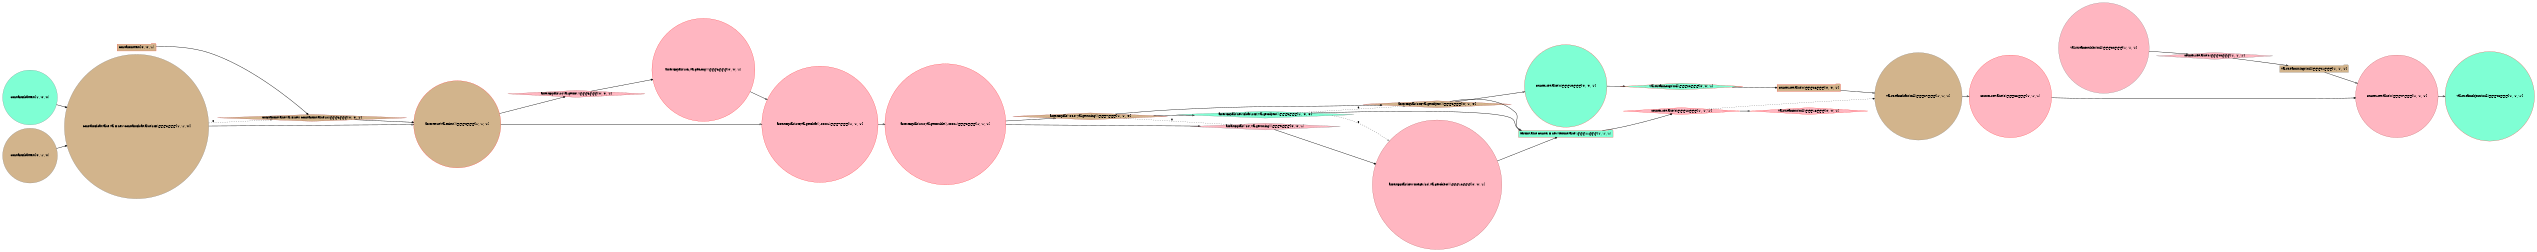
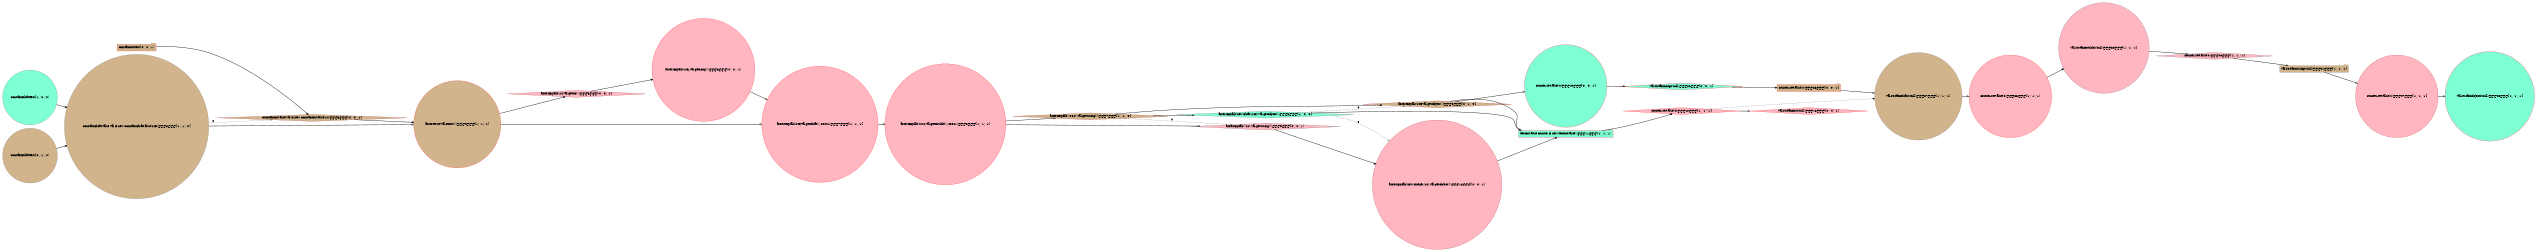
(2202, 99) -> (2054, 74)
